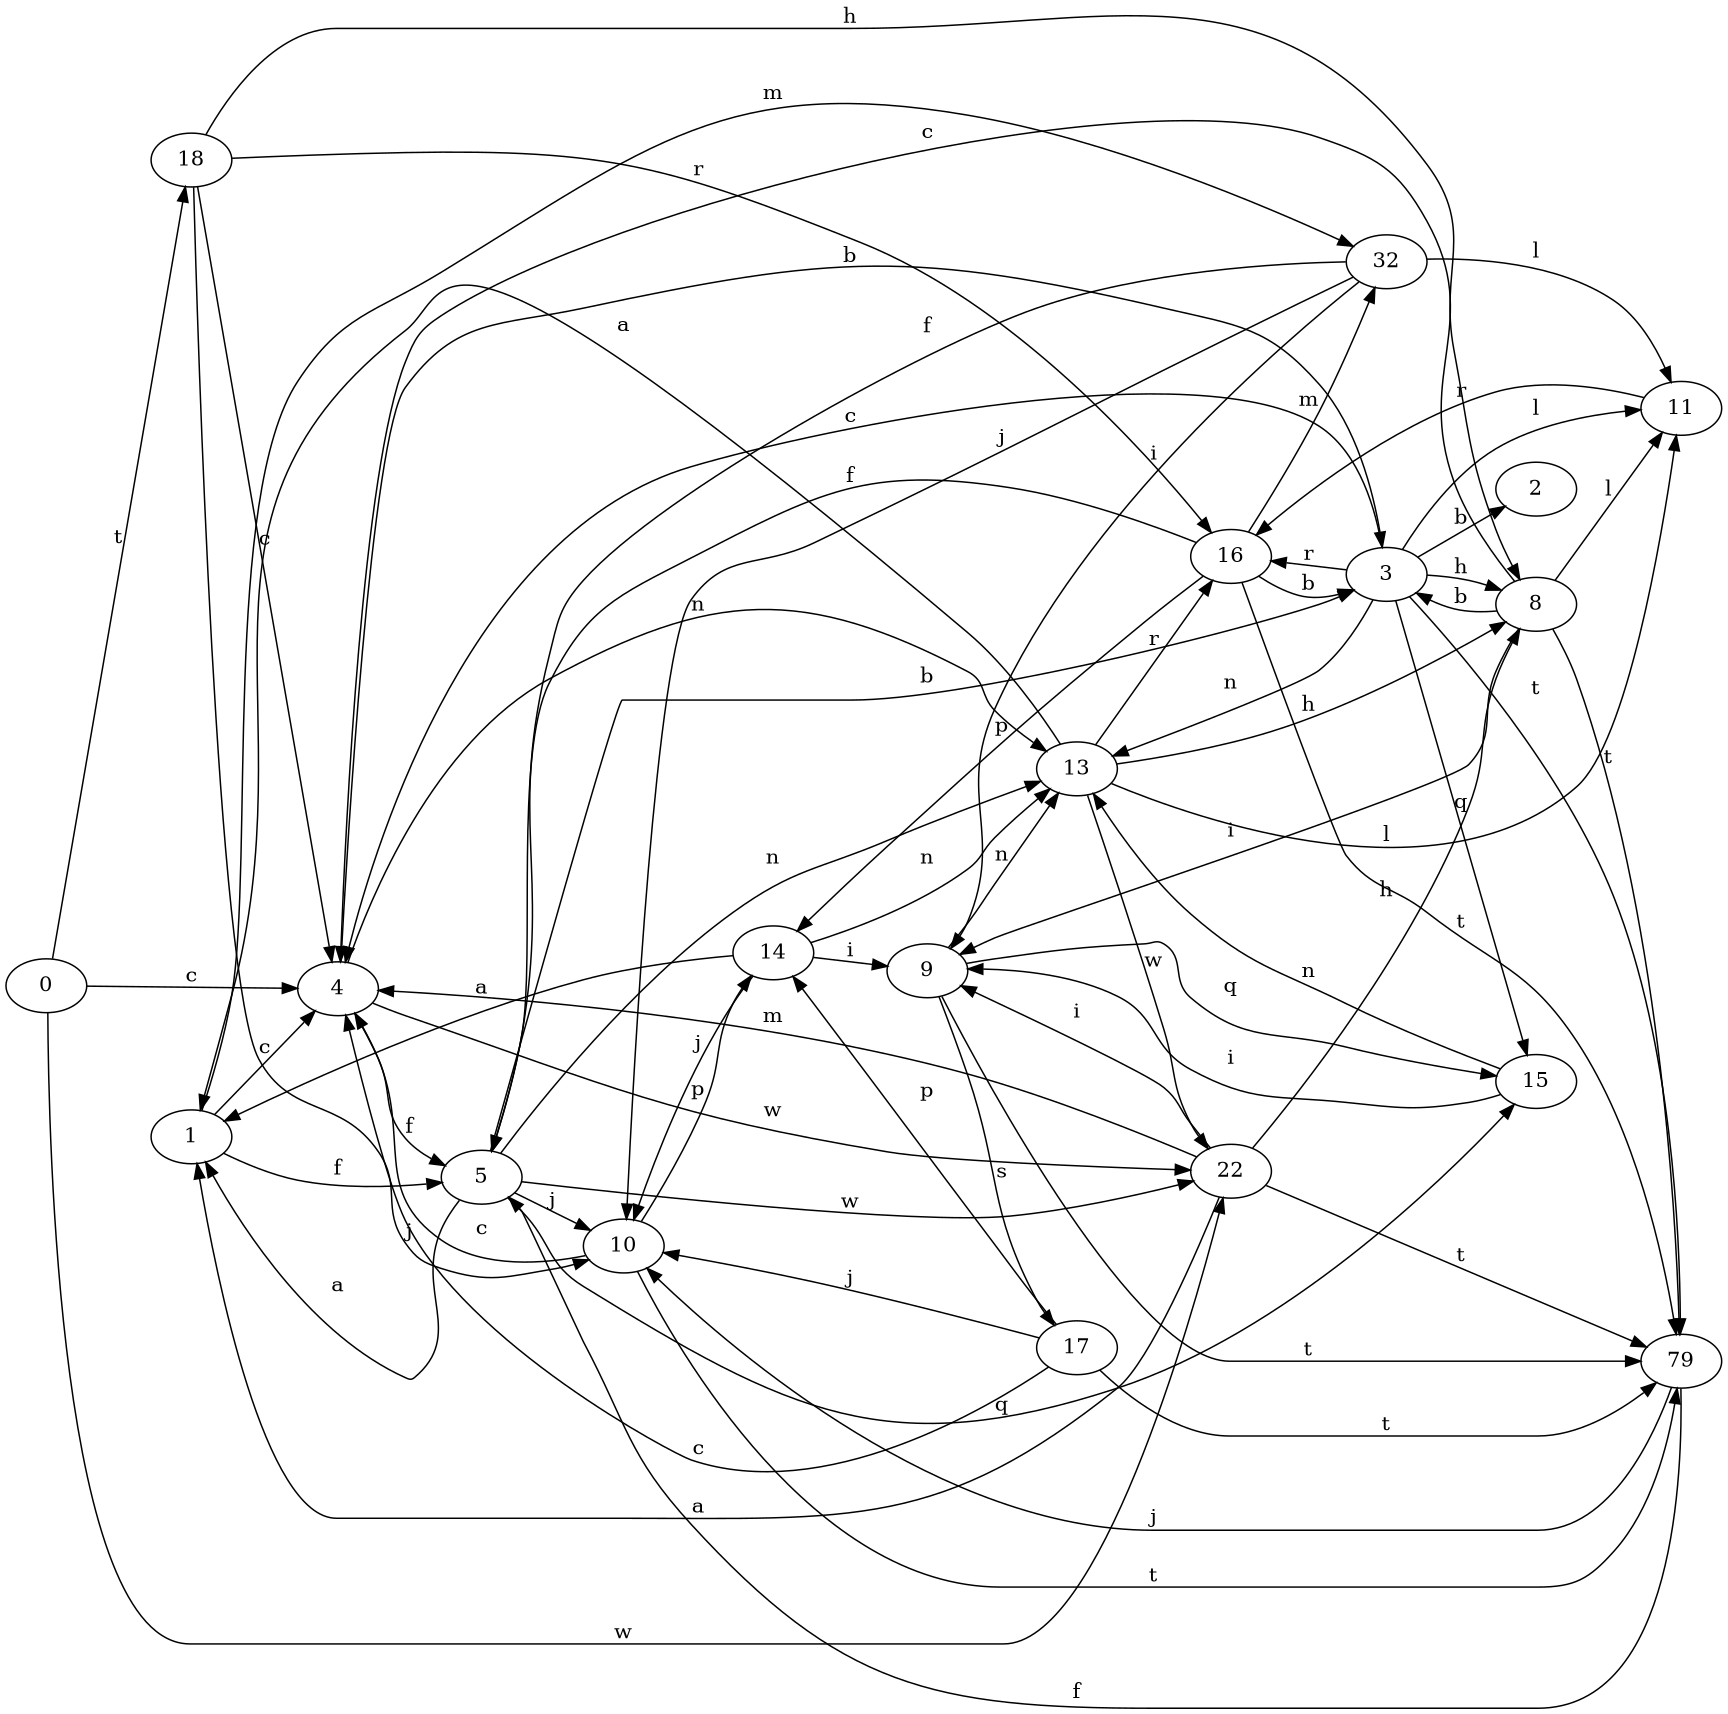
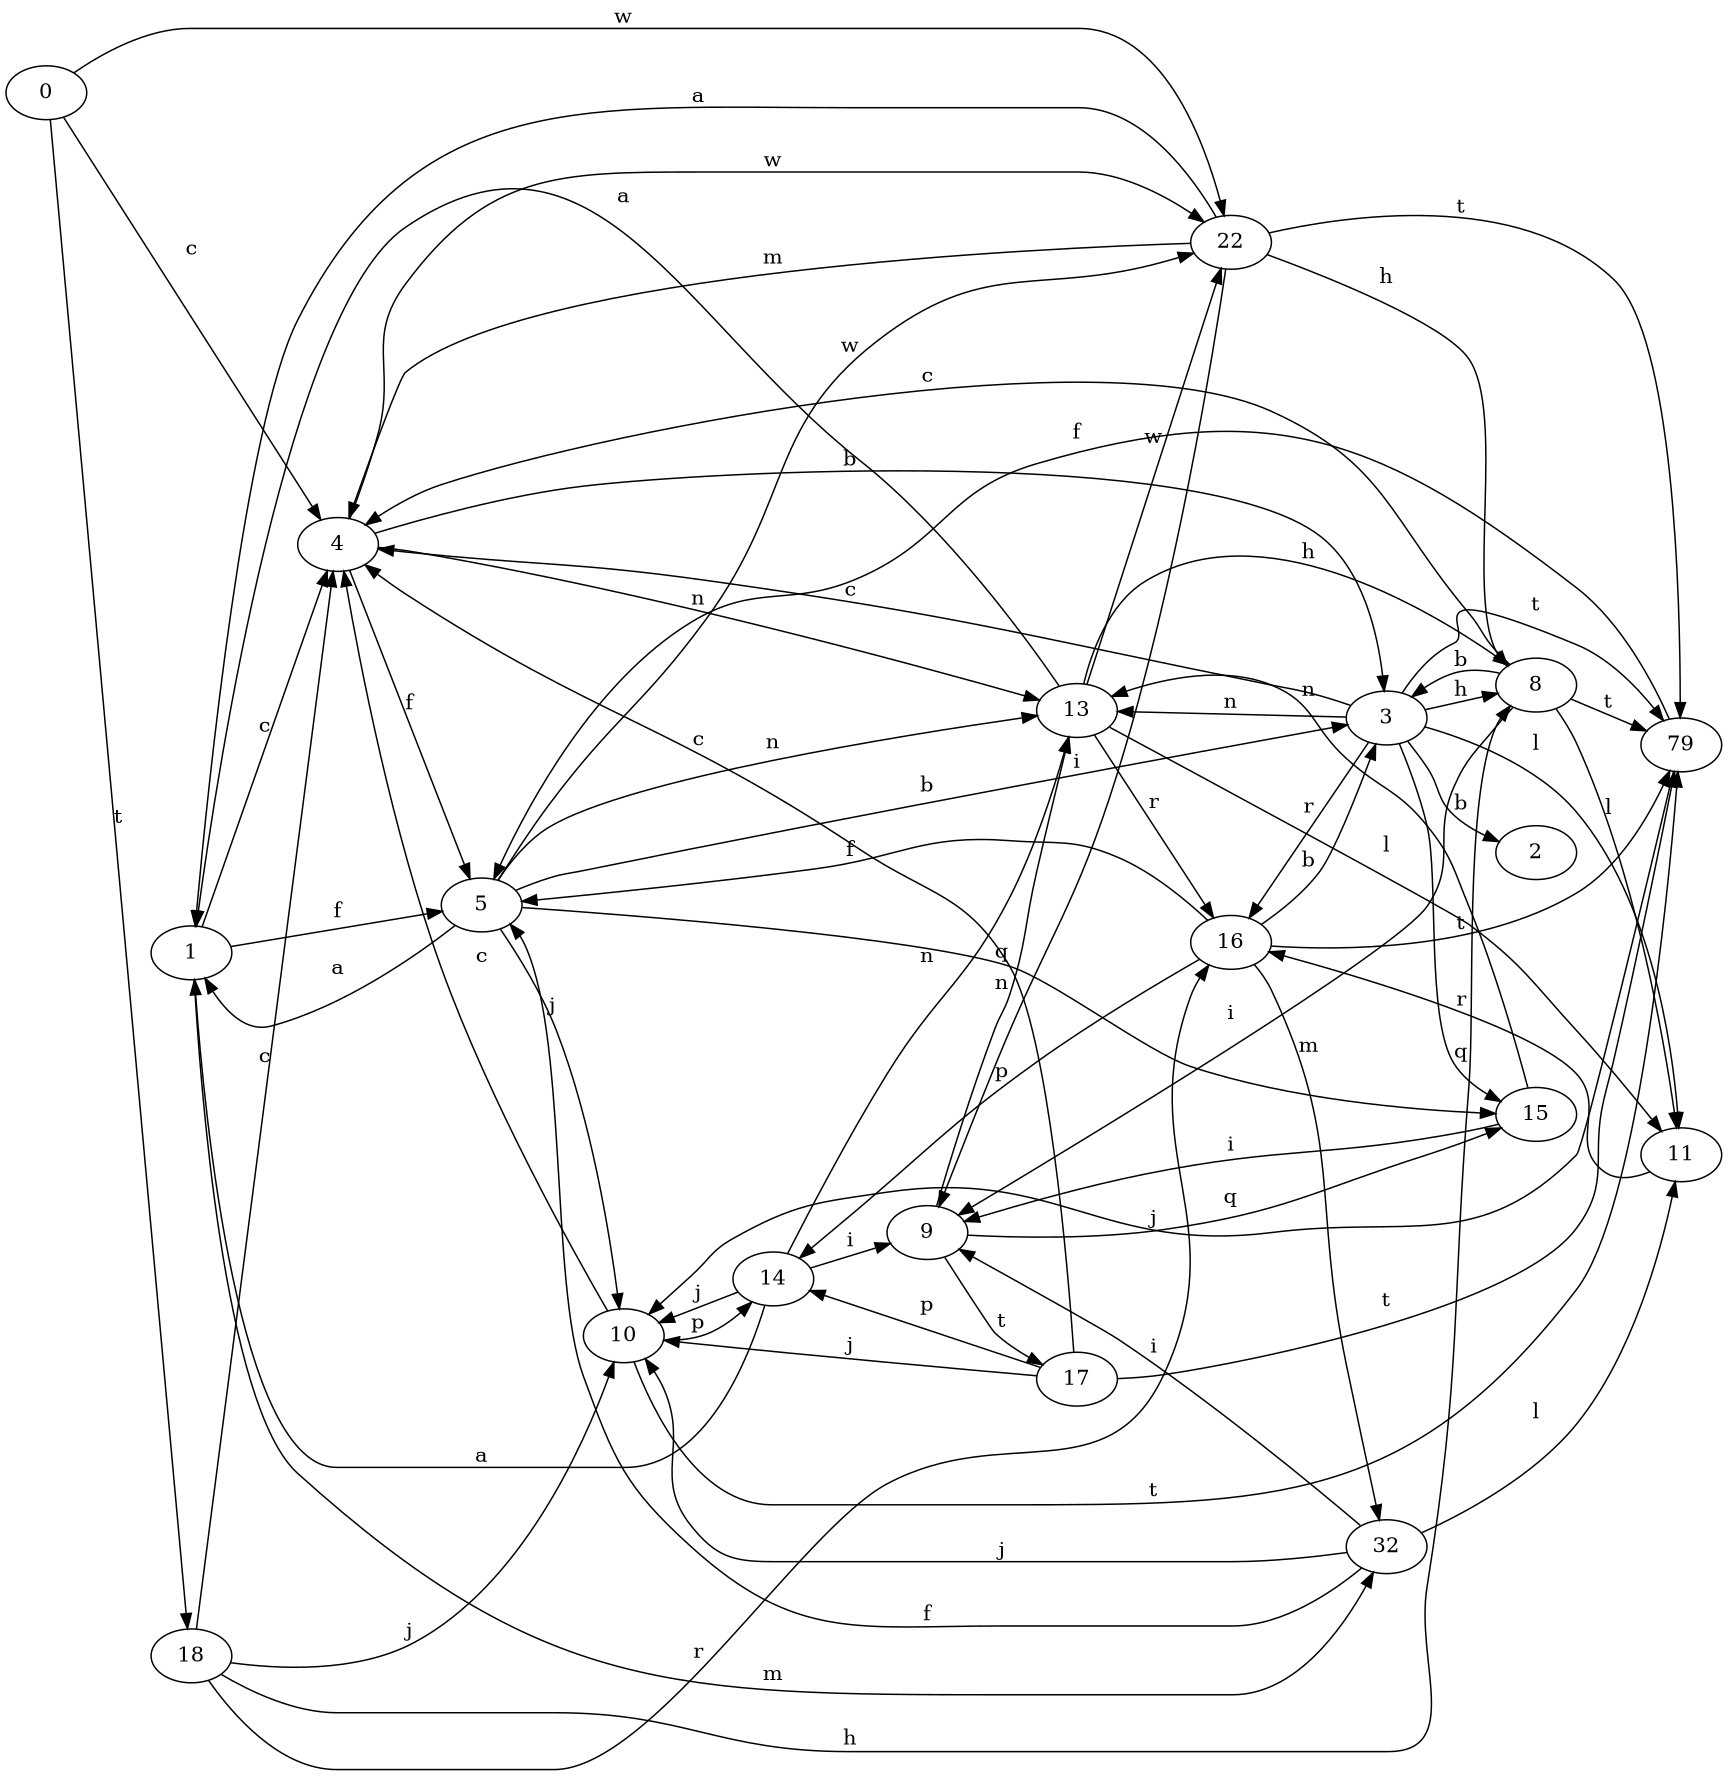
(1002, 1172) -> (1002, 1322)
(1233, 1361) -> none
